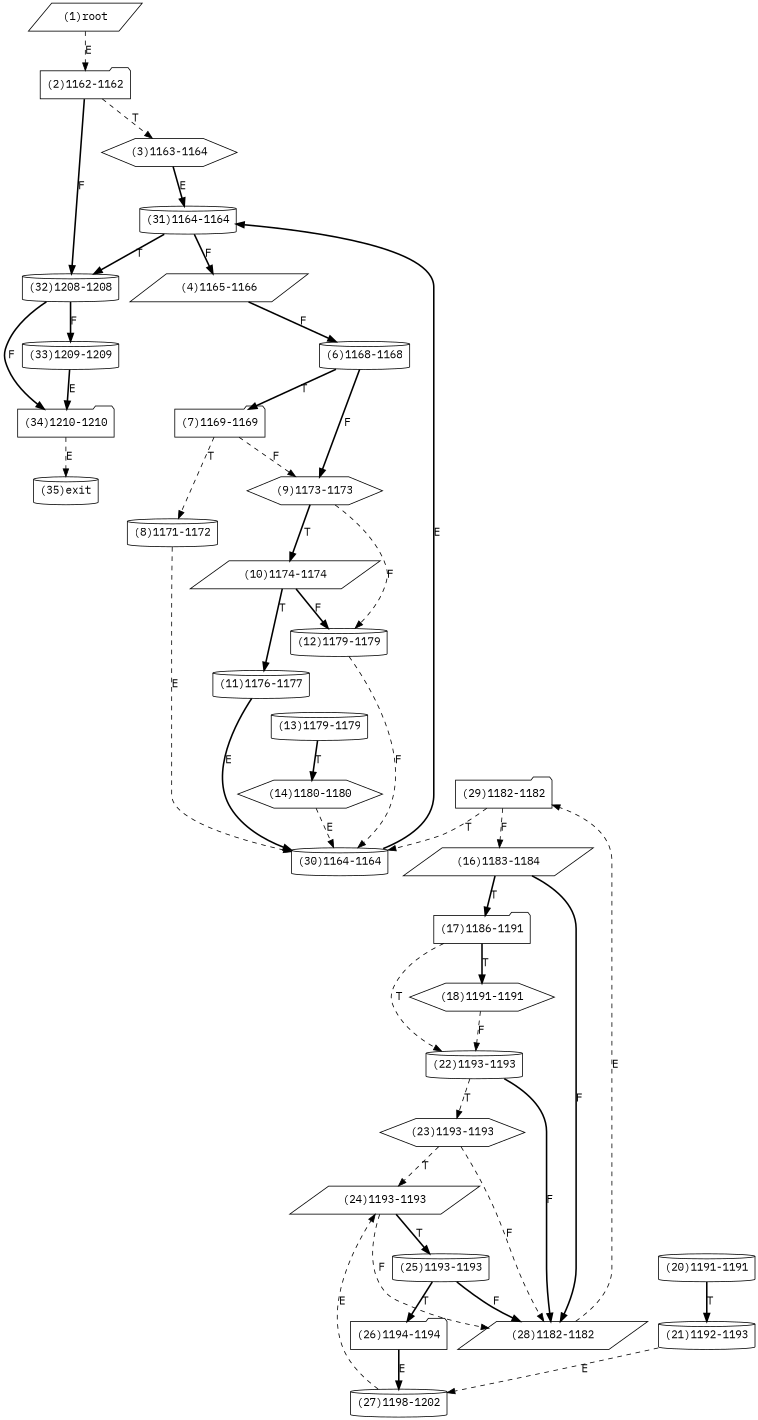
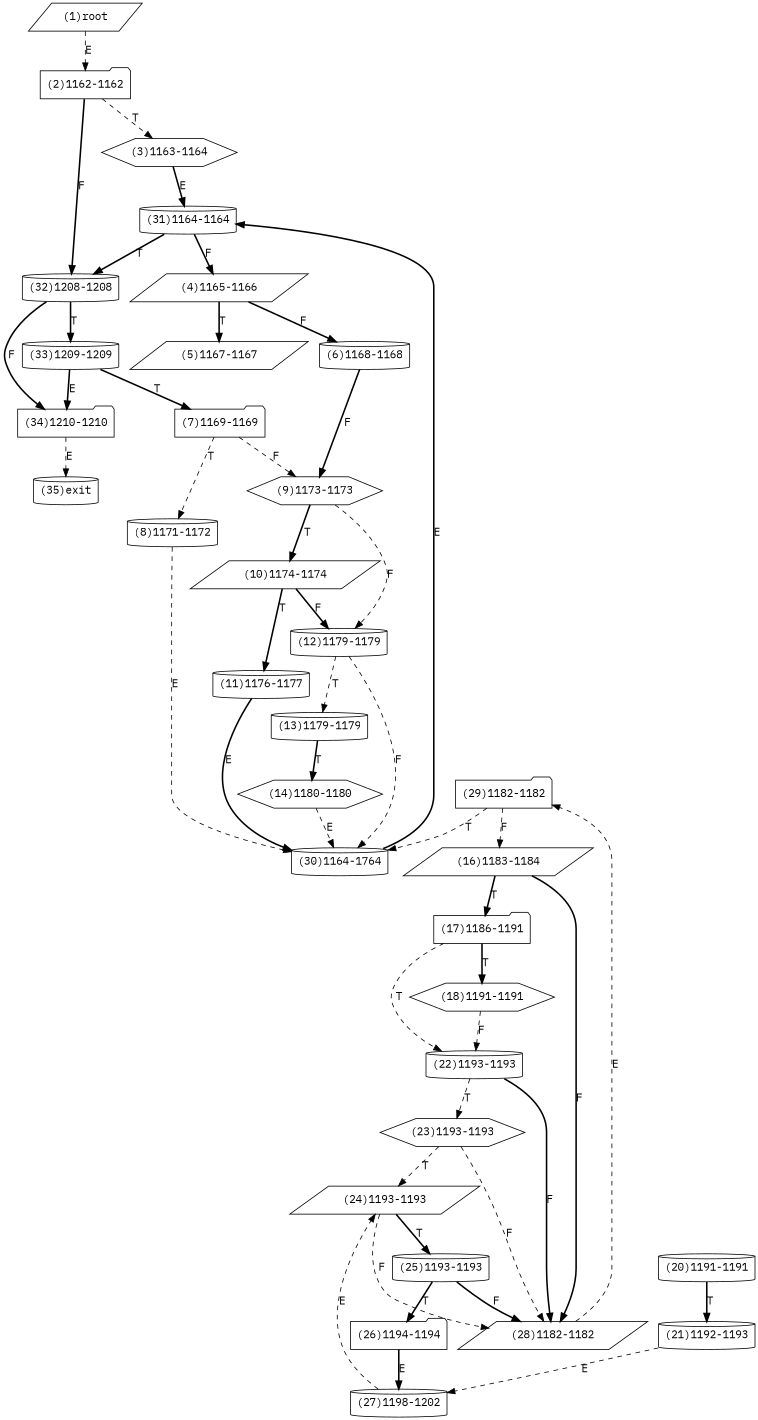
(74, 322) -> (74, 322)
none -> (219, 355)
(296, 388) -> (141, 388)
none -> (330, 681)
(340, 862) -> (340, 862)
